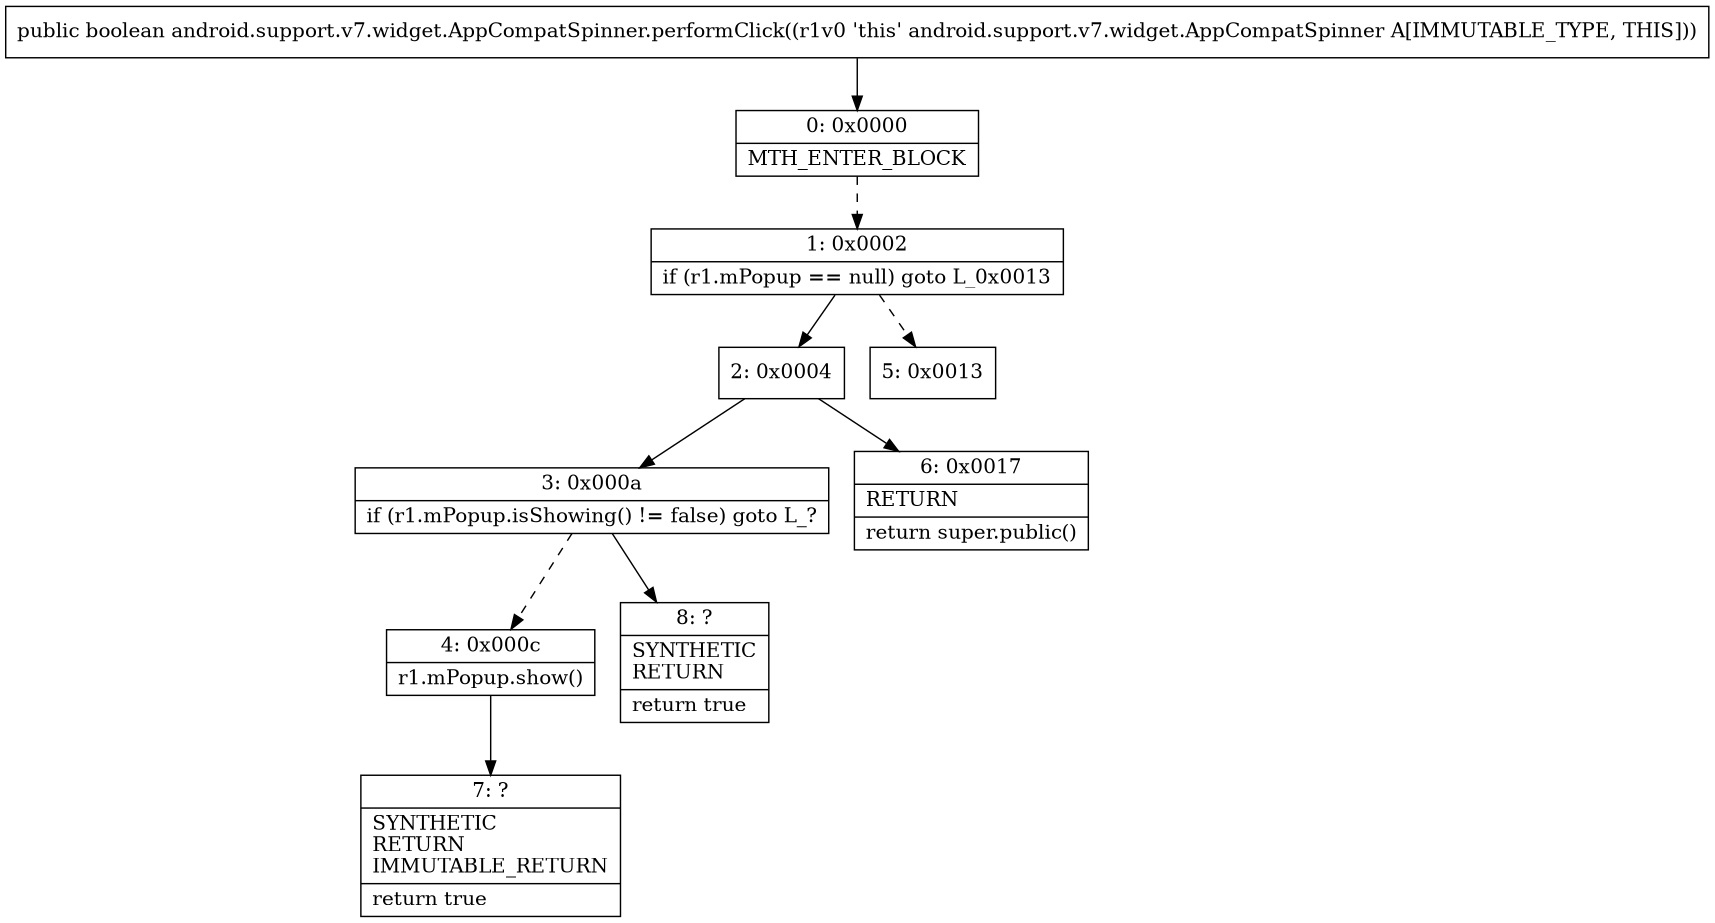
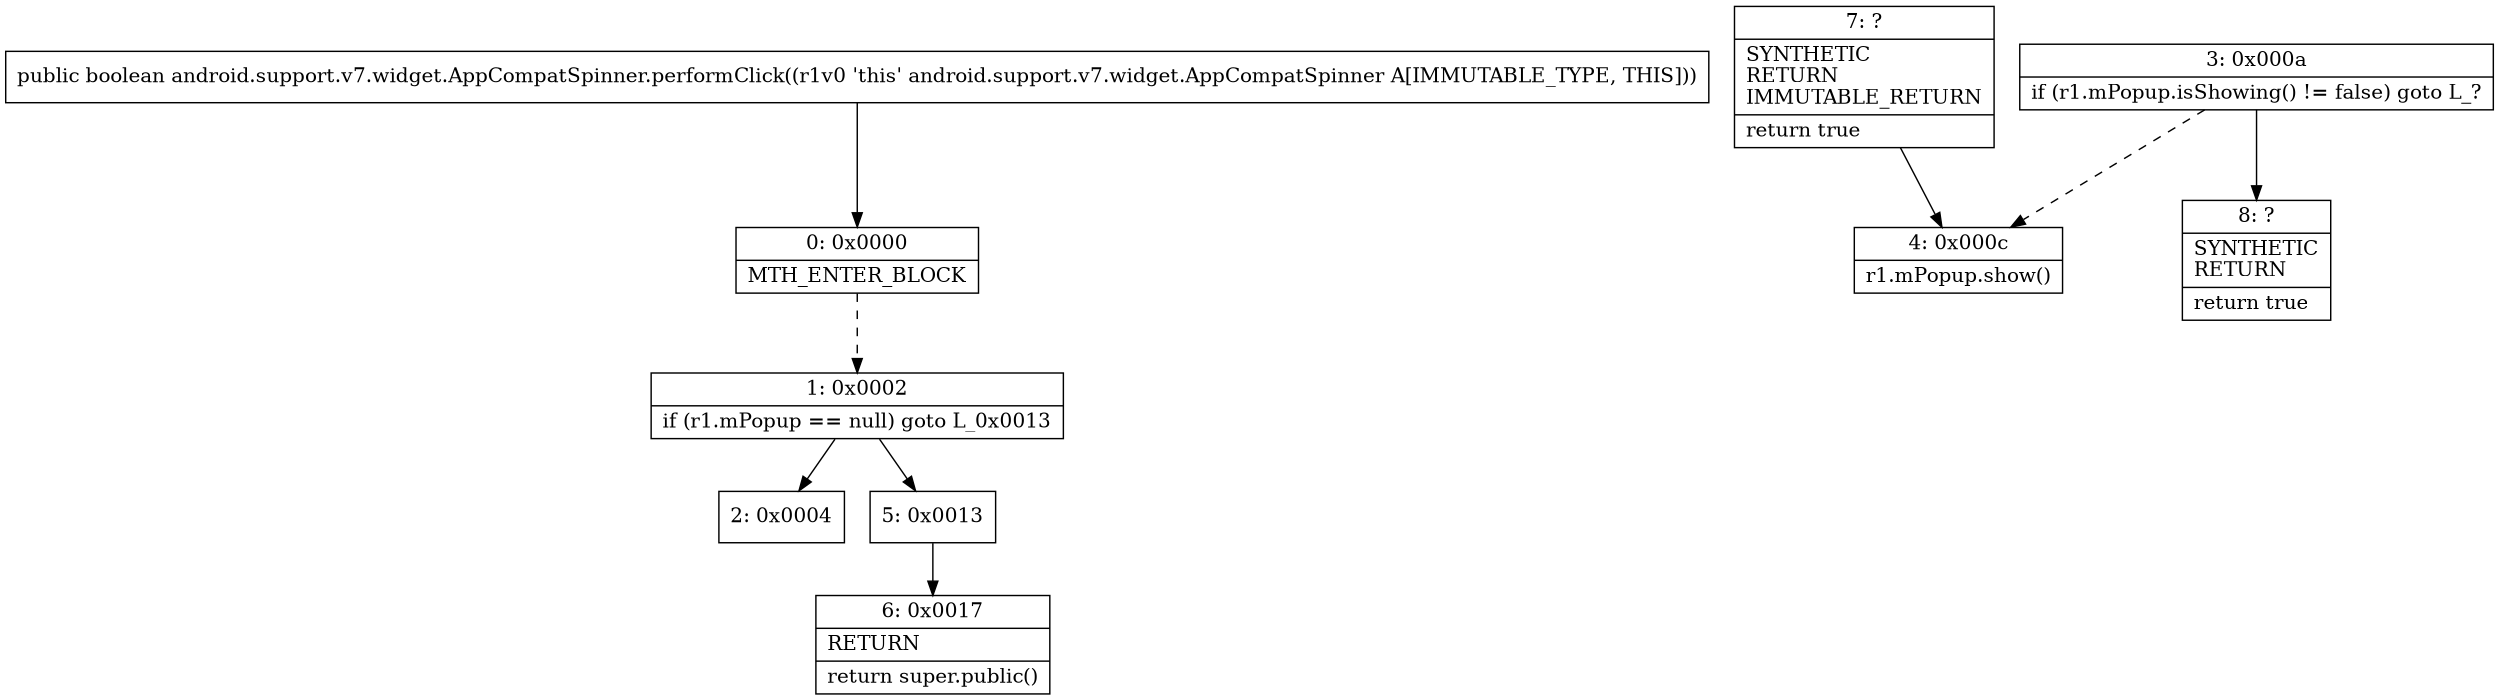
(893, 315) -> (893, 459)
(853, 421) -> (933, 562)
(698, 429) -> none
(491, 728) -> (1918, 181)
